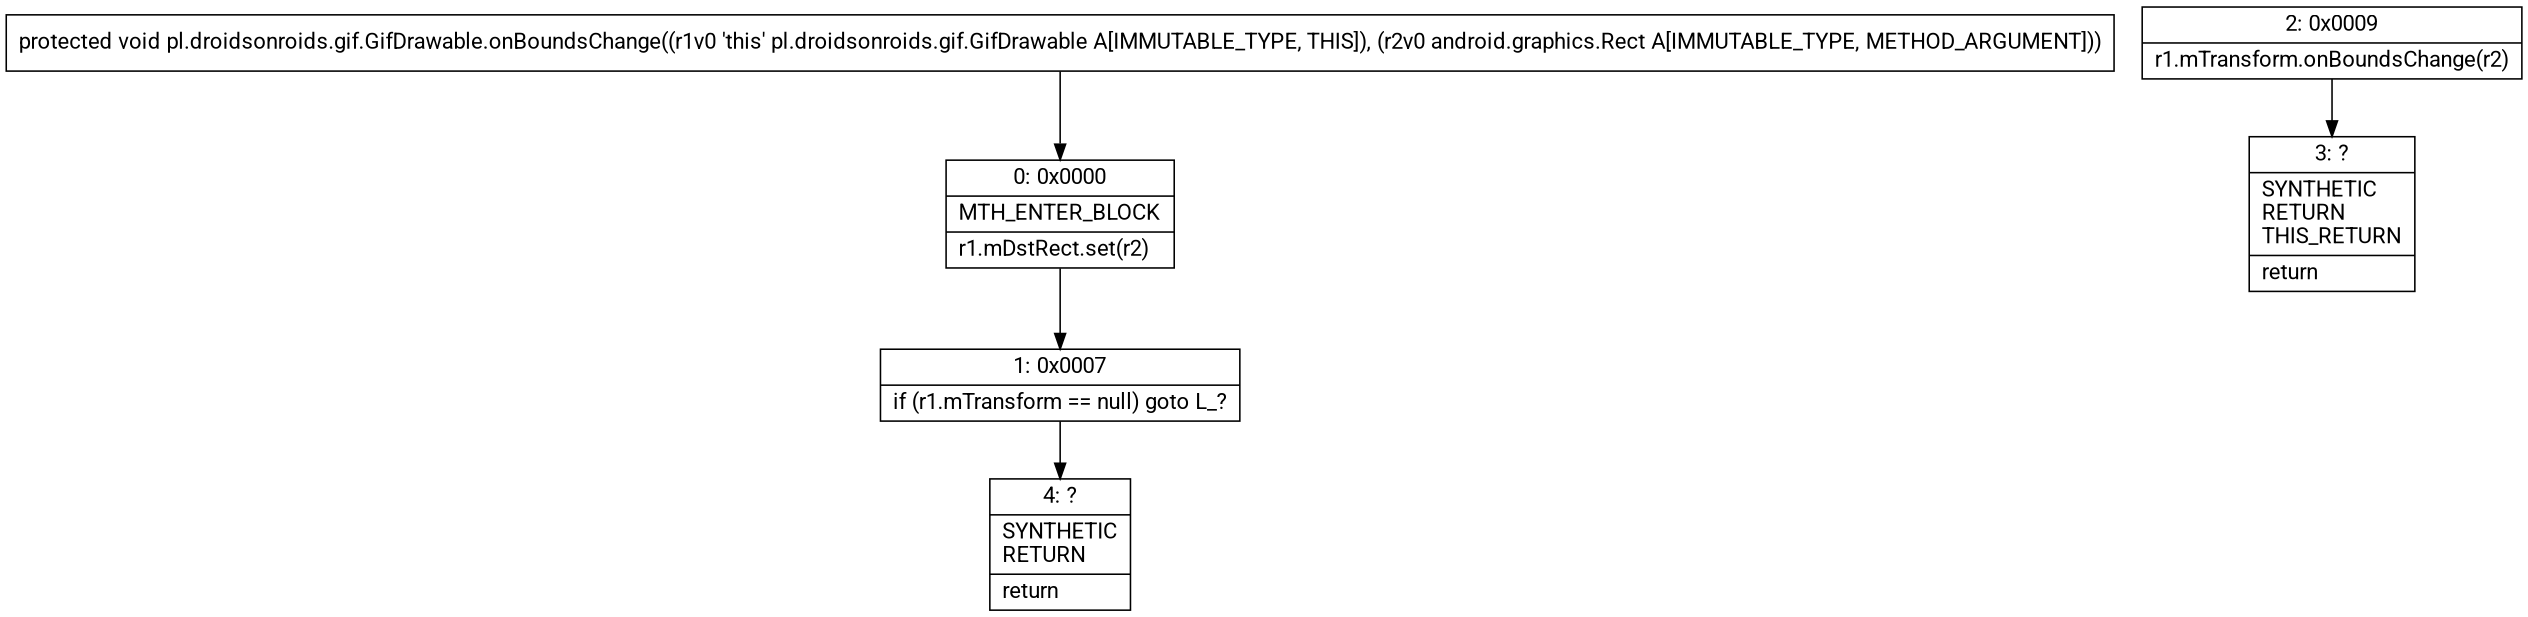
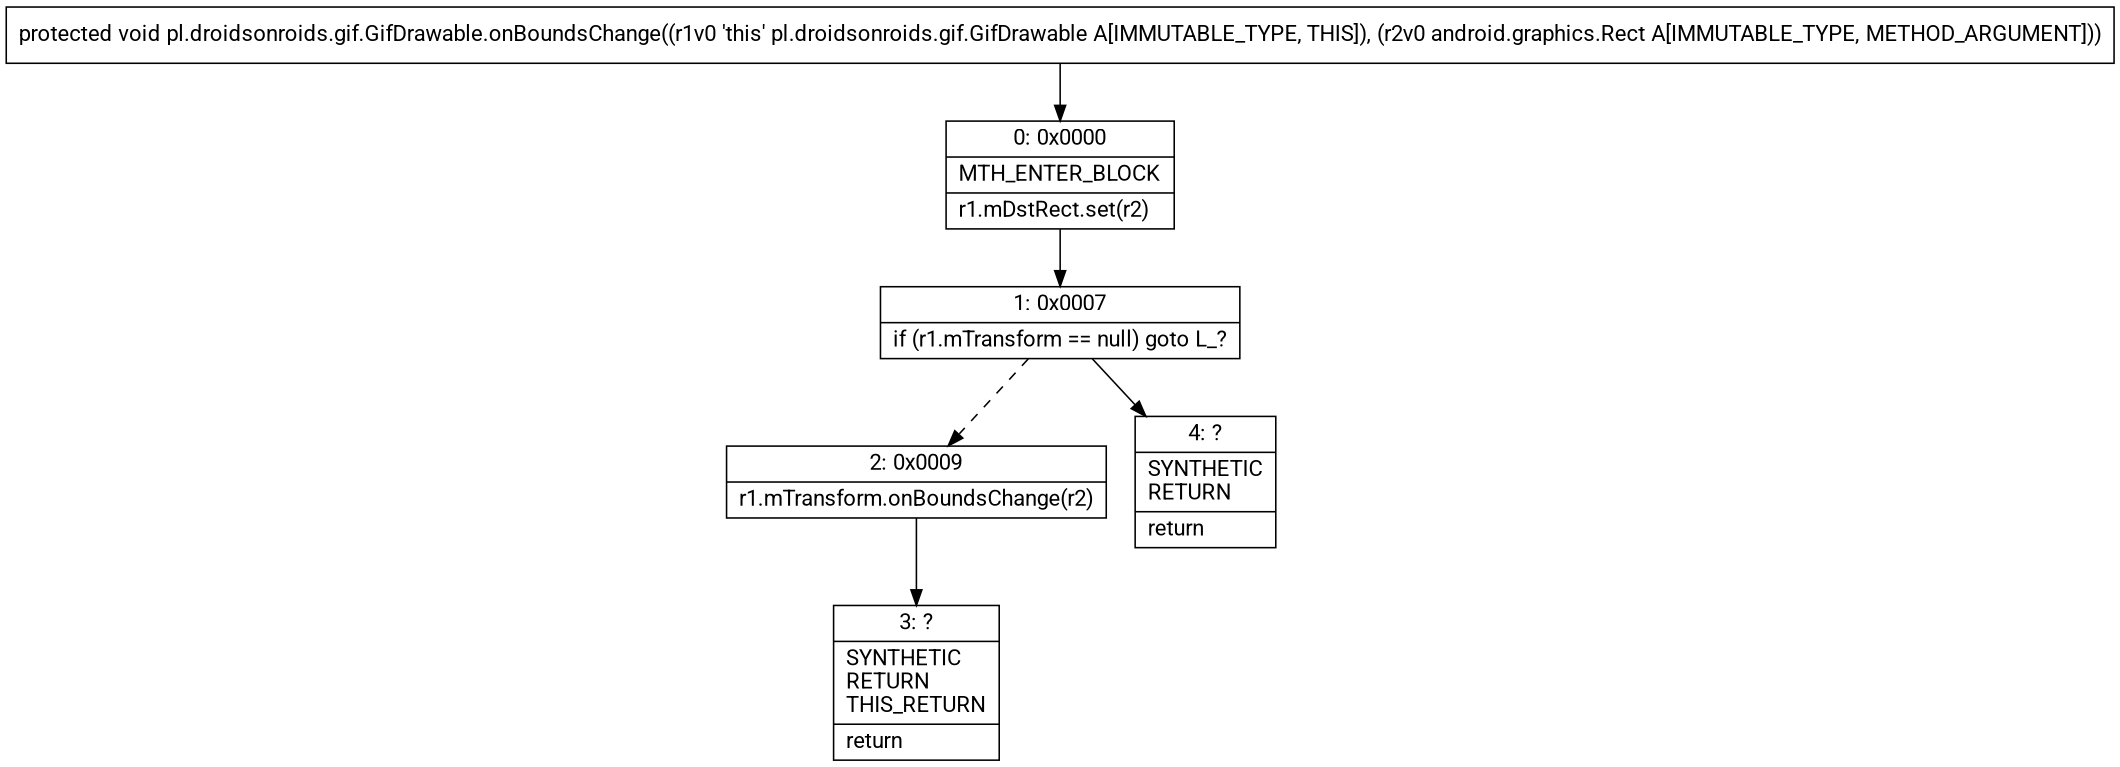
none -> (994, 396)
